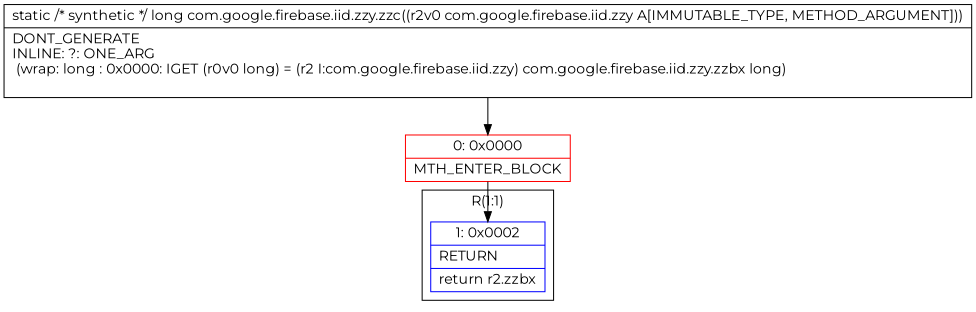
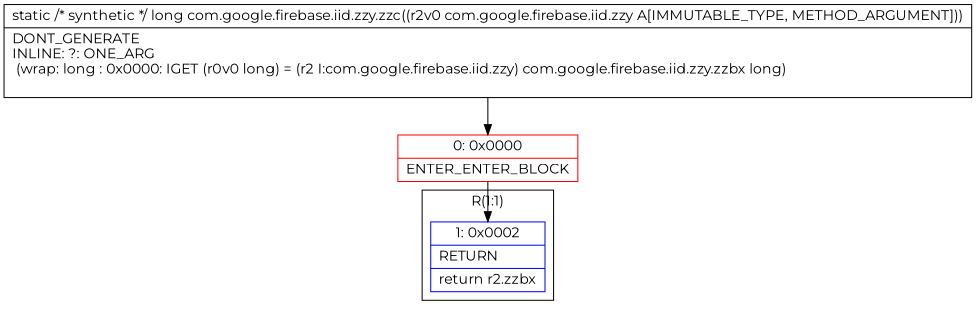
(488, 169) -> (488, 169)
